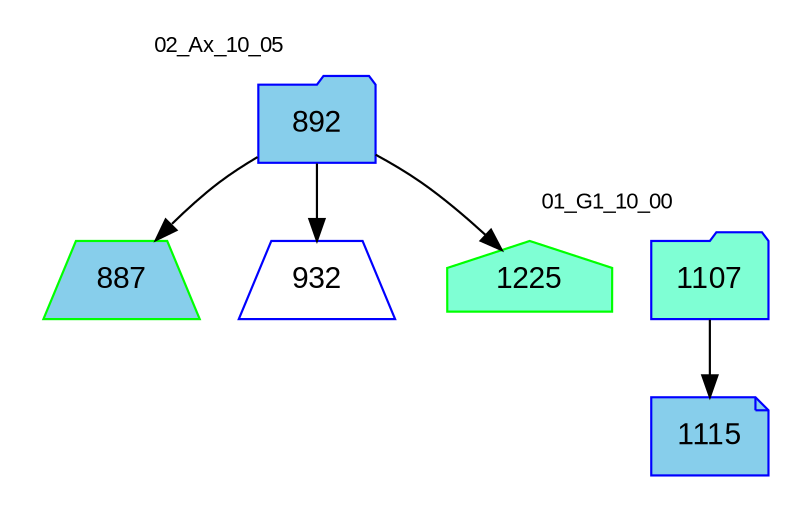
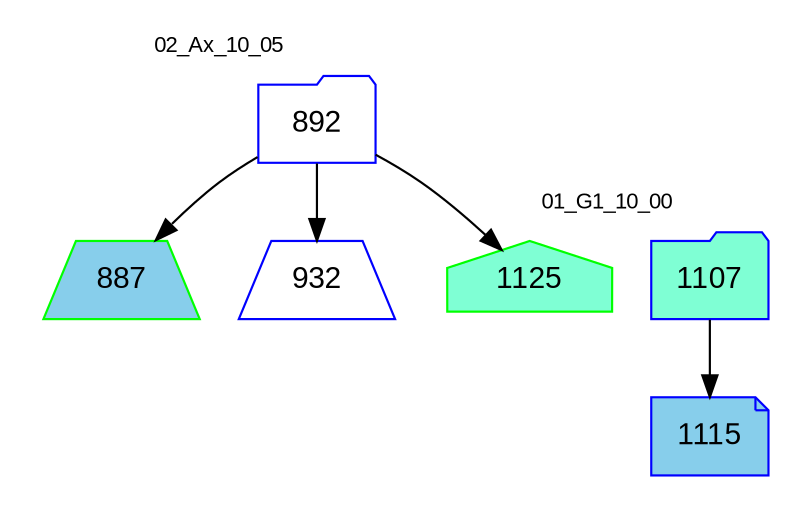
(317, 124) -> (317, 124)
(530, 280) -> (530, 280)
